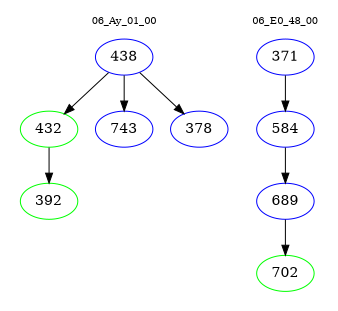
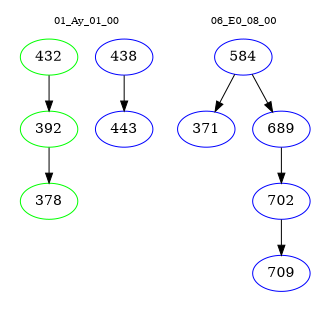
(124, 22) -> (87, 22)
(285, 22) -> (244, 22)
(285, 88) -> (227, 88)
(90, 90) -> none
(158, 90) -> (49, 160)
(124, 129) -> (124, 129)
(199, 129) -> (49, 201)
none -> (281, 273)
(285, 273) -> (281, 201)
